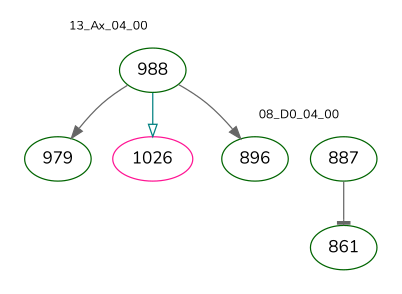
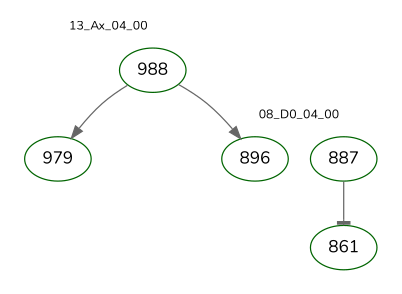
(153, 159) -> none
